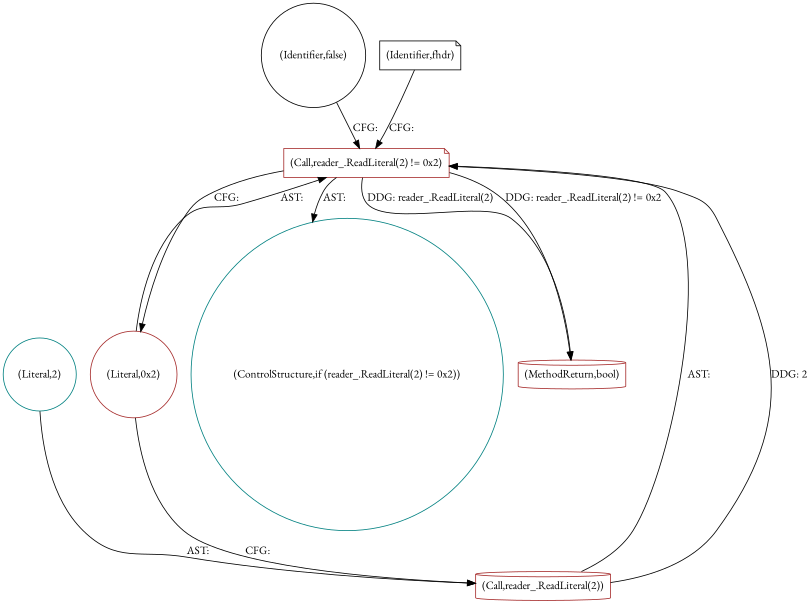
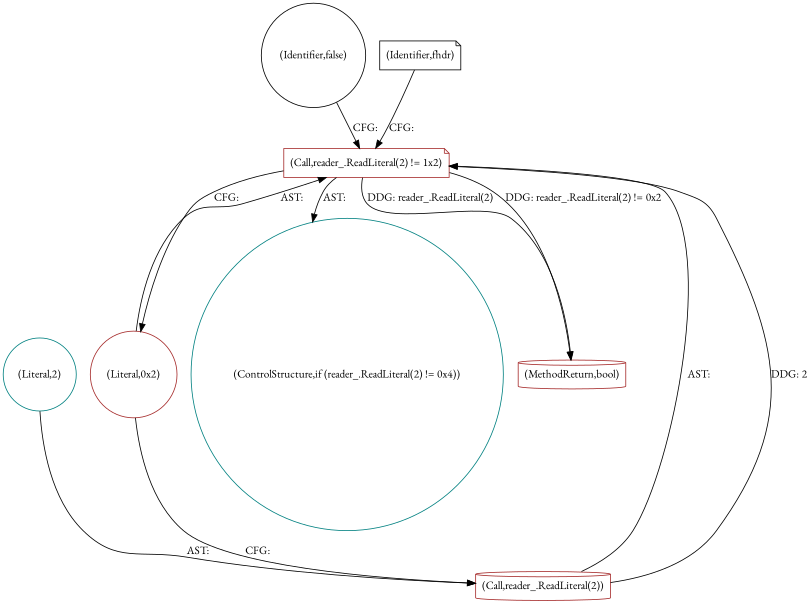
(366, 163) -> (366, 163)
(347, 374) -> (347, 374)
